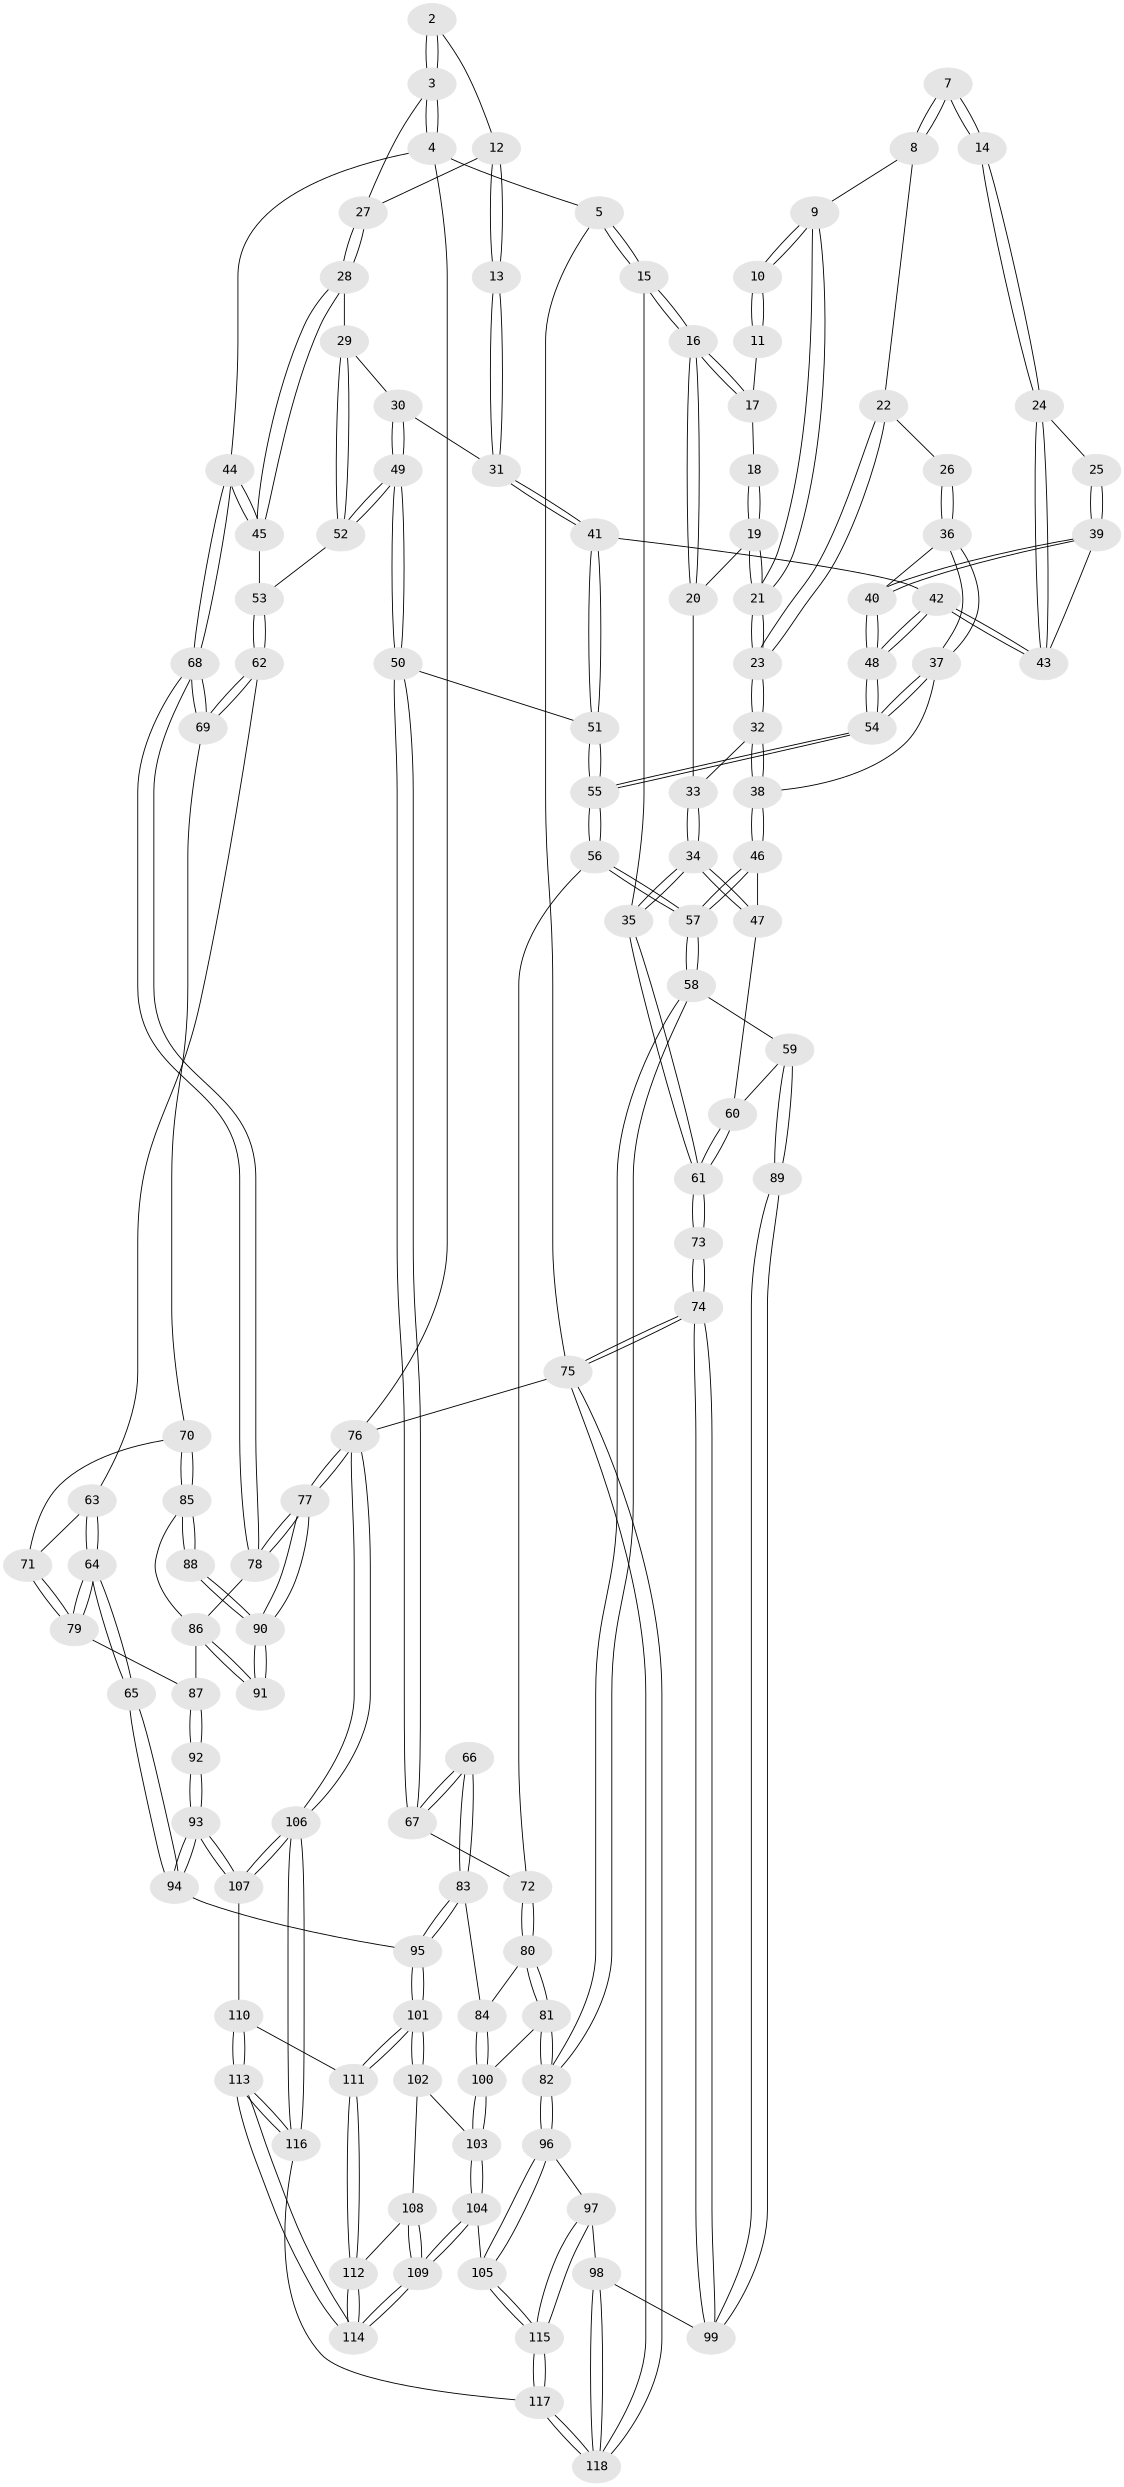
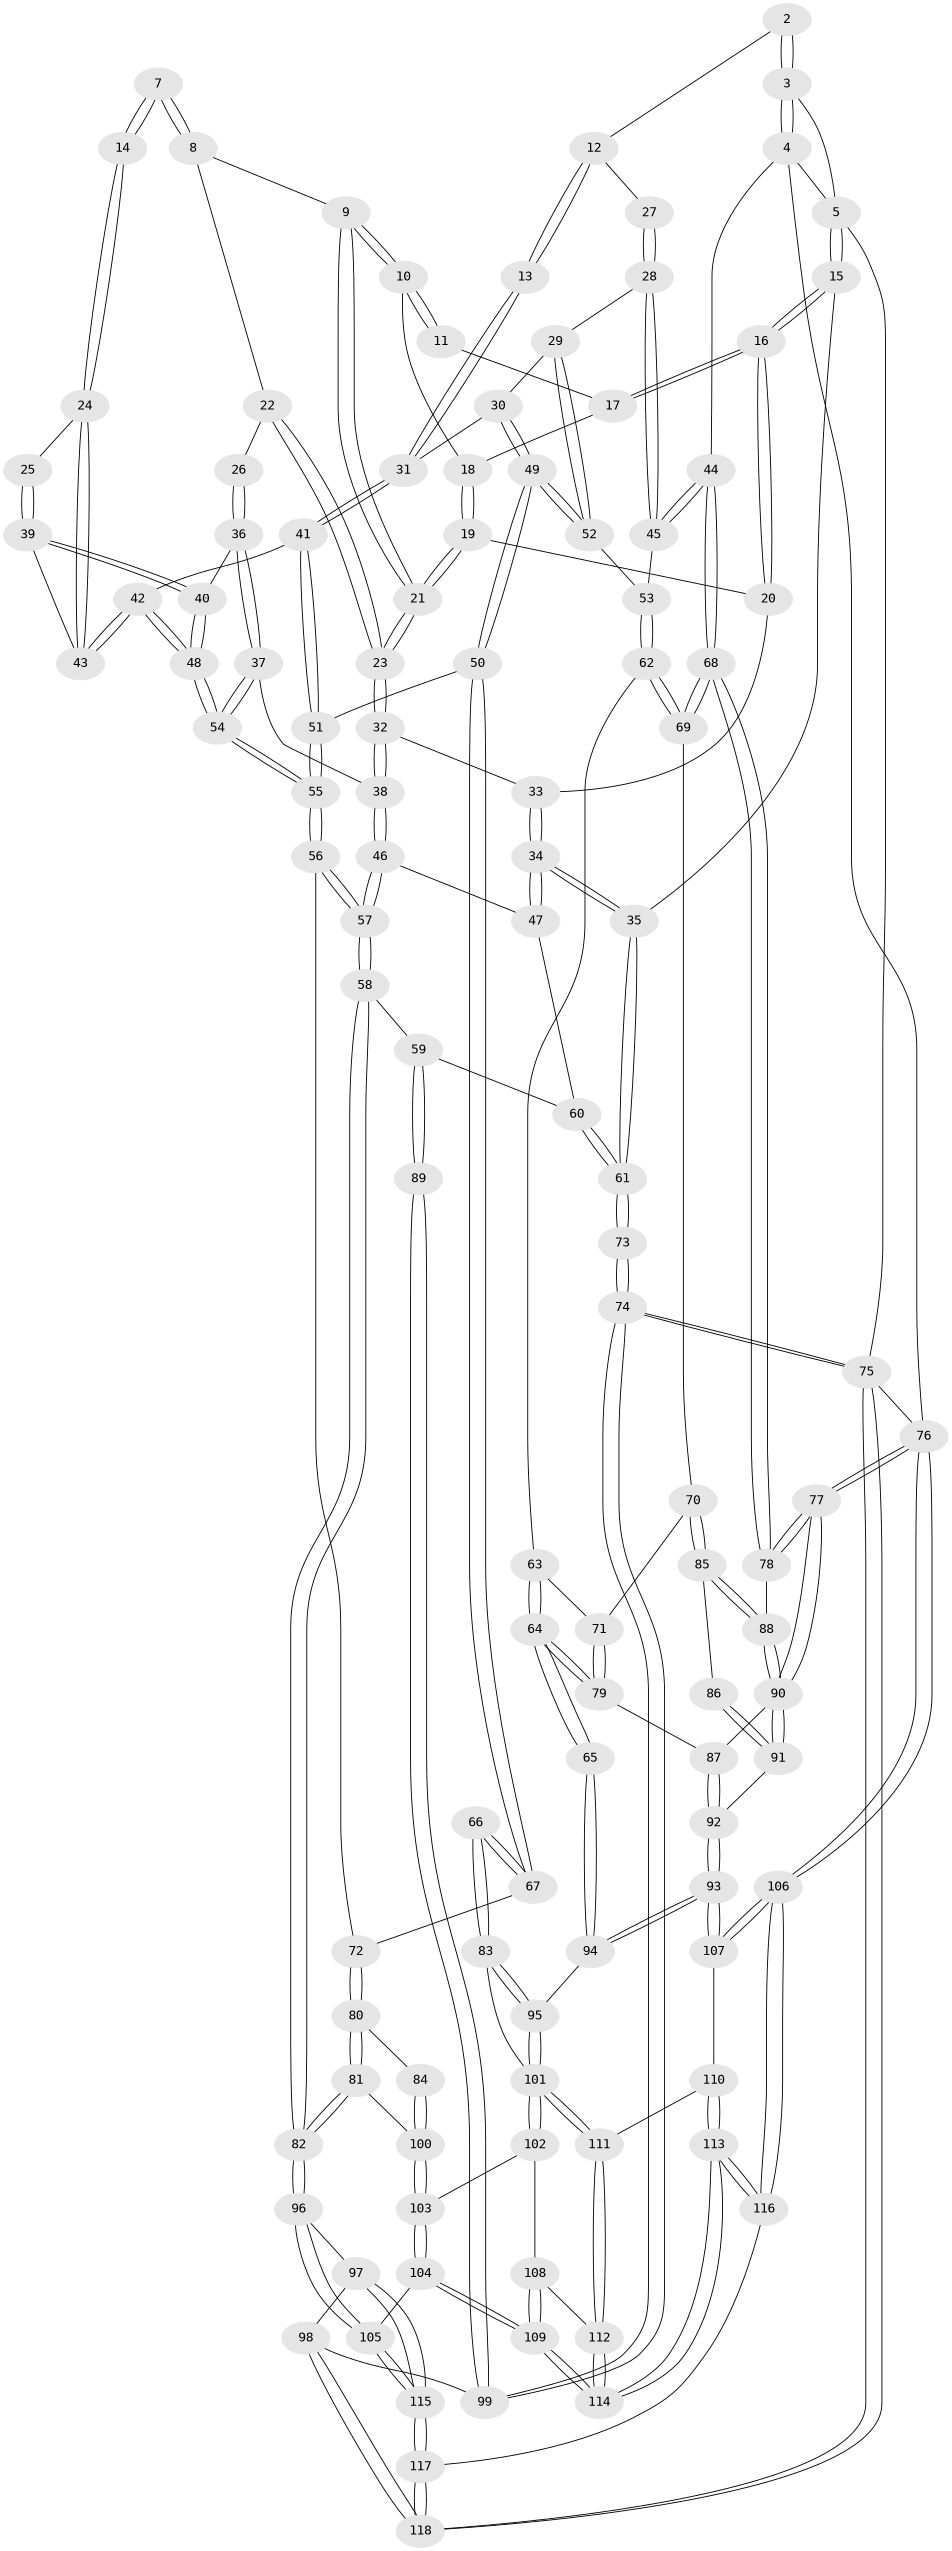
(392, 146) -> (824, 145)
none -> (416, 379)
(232, 1590) -> (767, 1598)
(196, 1662) -> (754, 1719)
none -> (746, 1791)
(473, 1952) -> (498, 2020)
